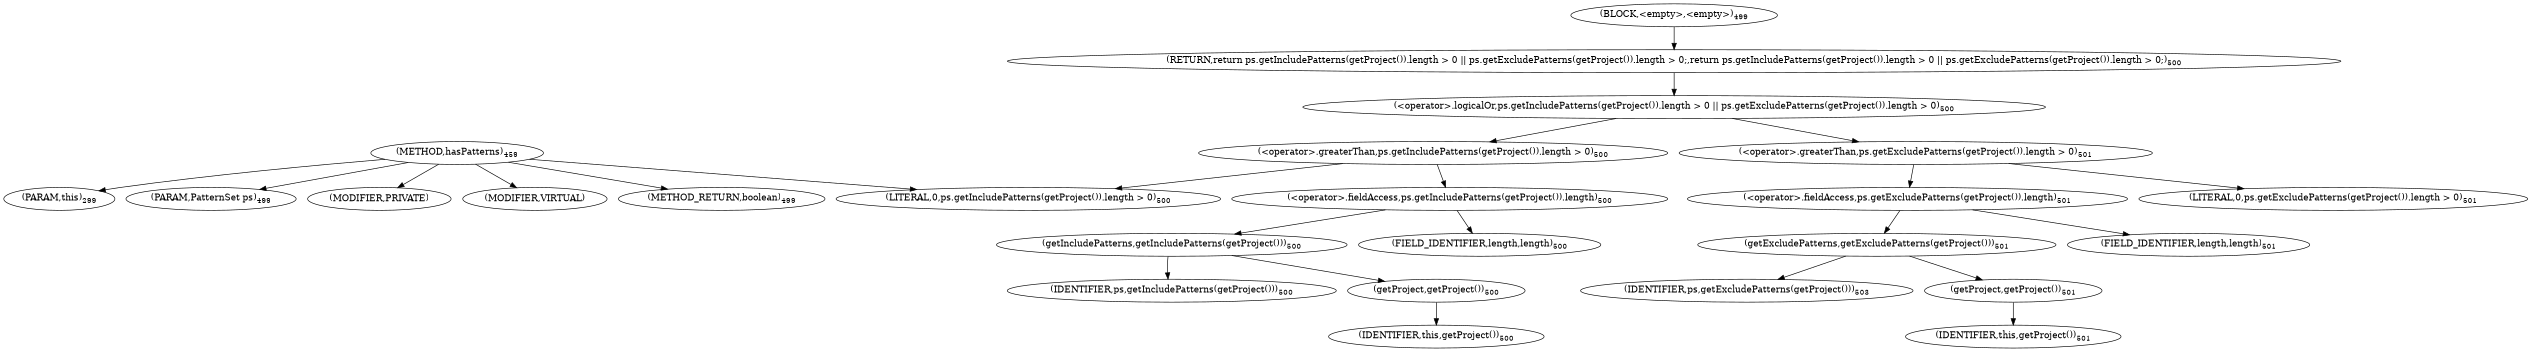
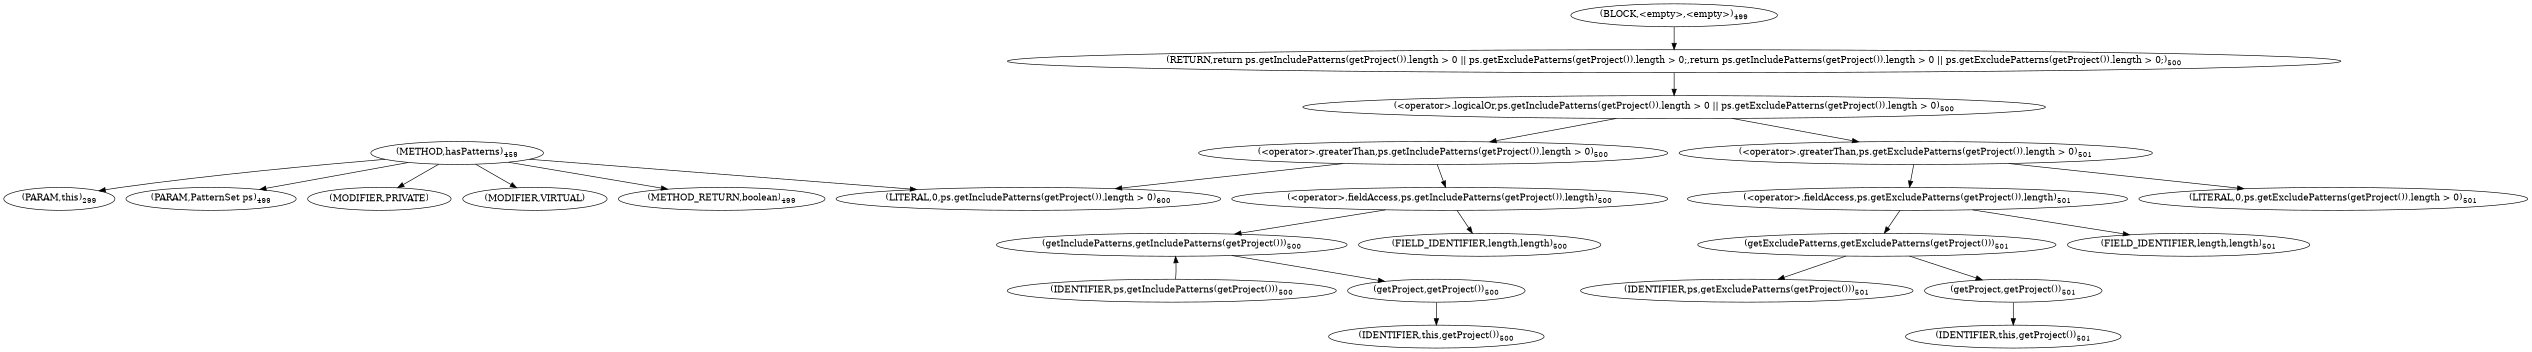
(1164, 198) -> (1164, 198)
(1168, 265) -> (1176, 271)
(1862, 290) -> (1862, 290)
